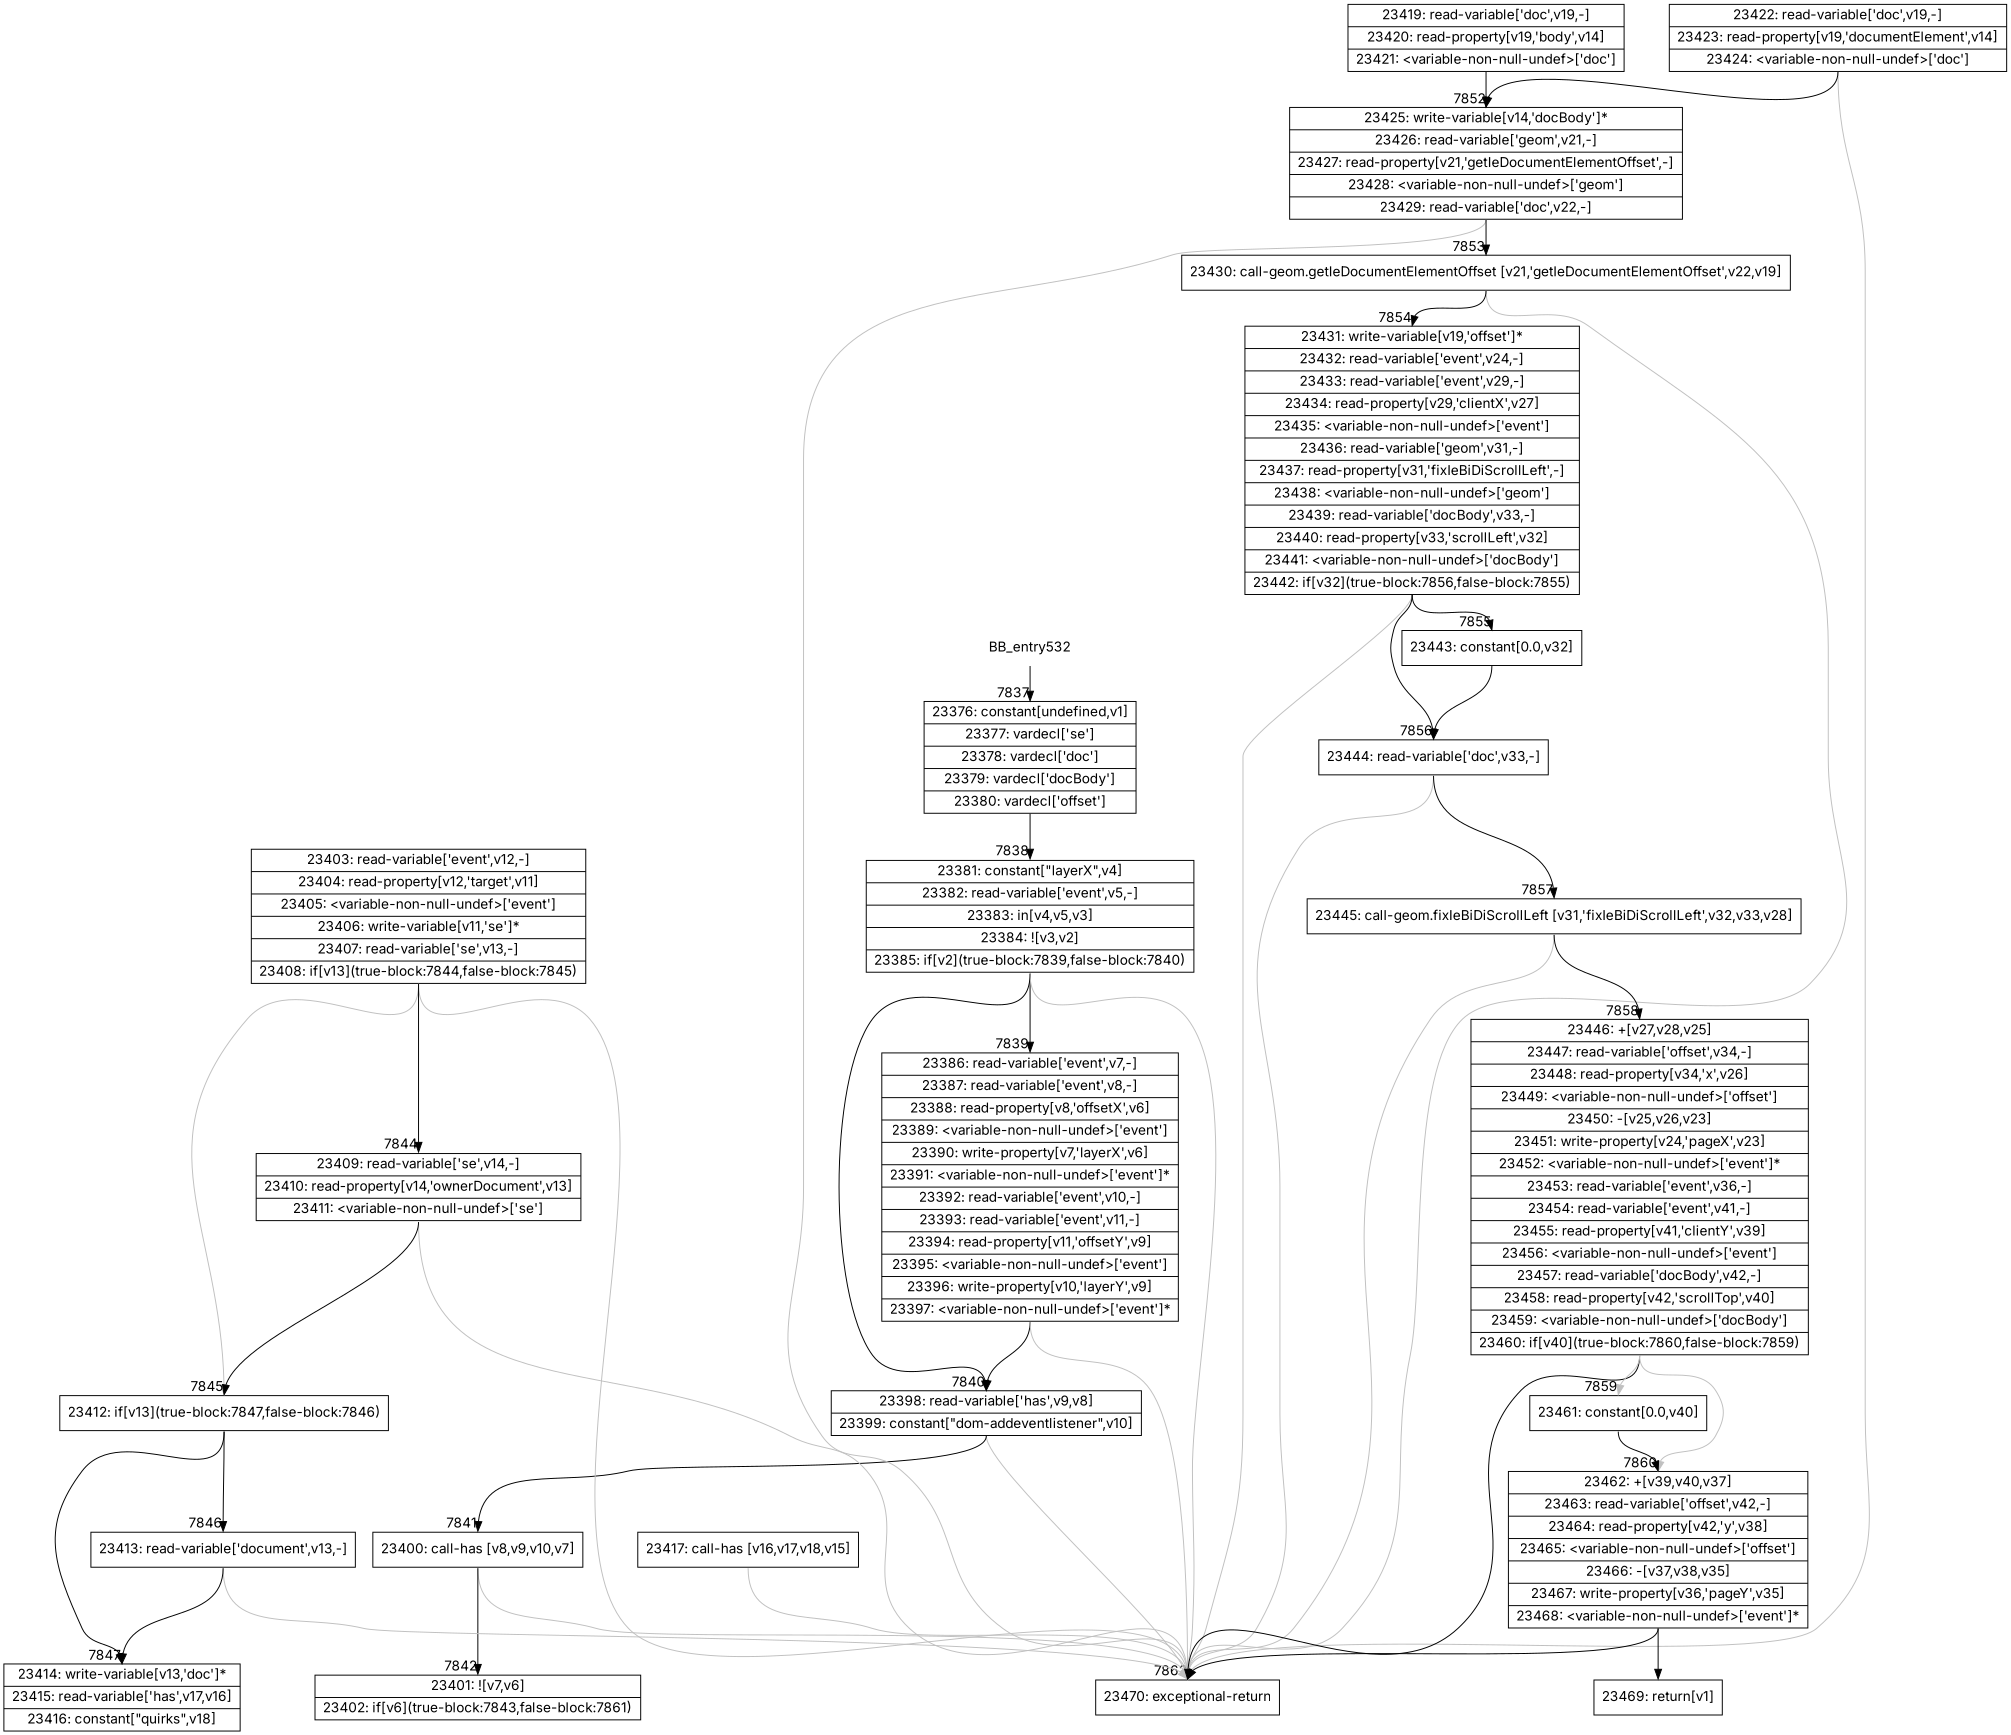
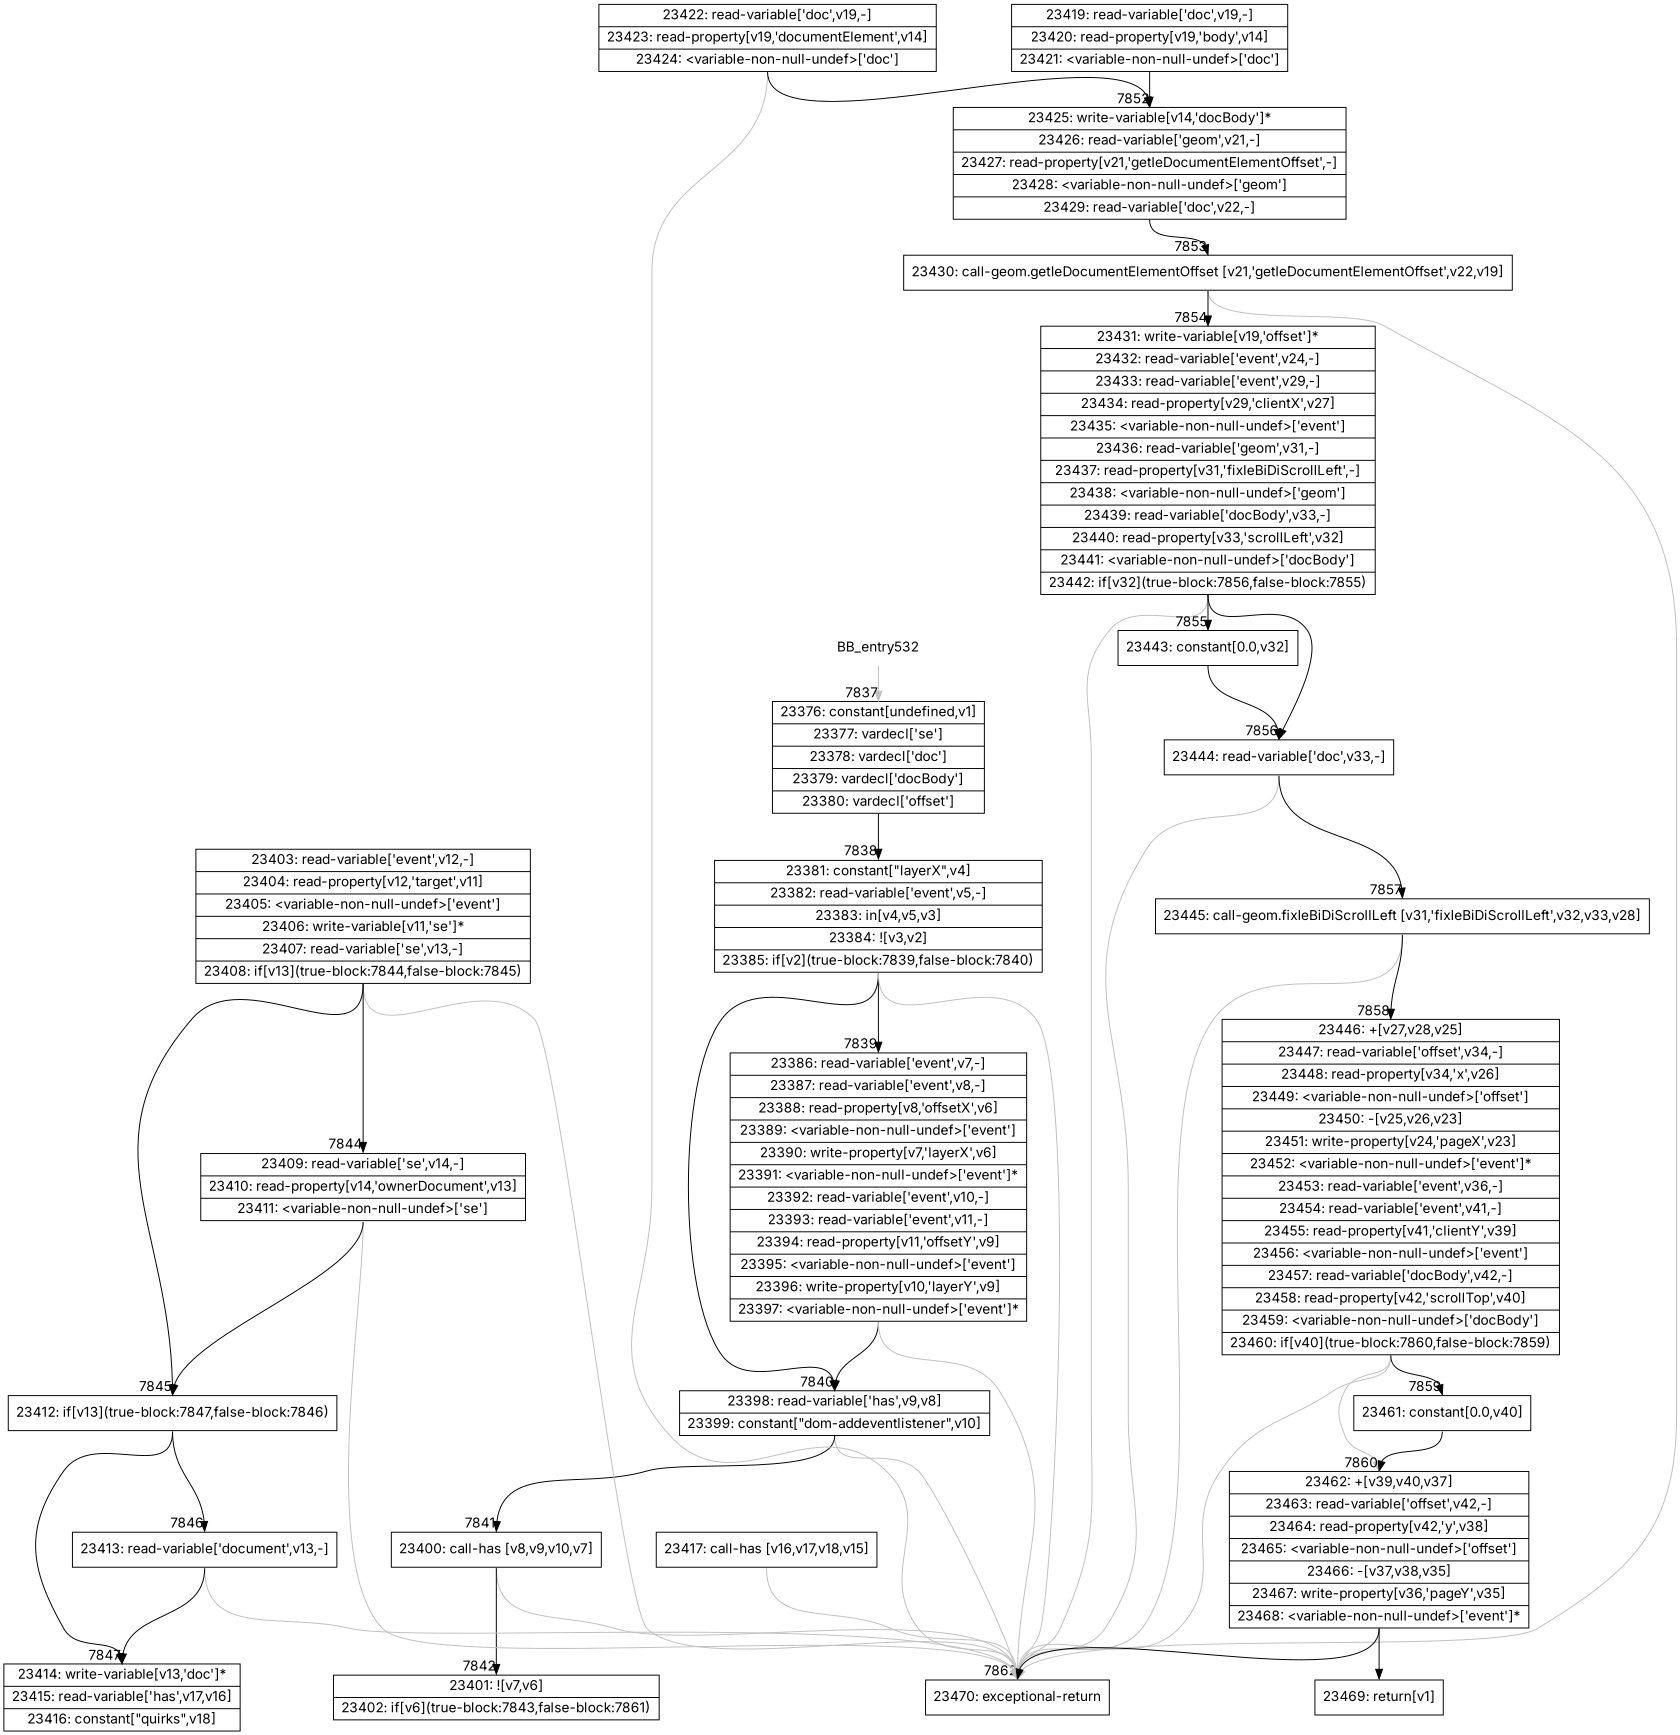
(1030, 679) -> (878, 679)
(804, 801) -> none
(201, 1099) -> (146, 1099)
(1633, 1372) -> (1412, 1374)
(1484, 1590) -> (1202, 1533)
